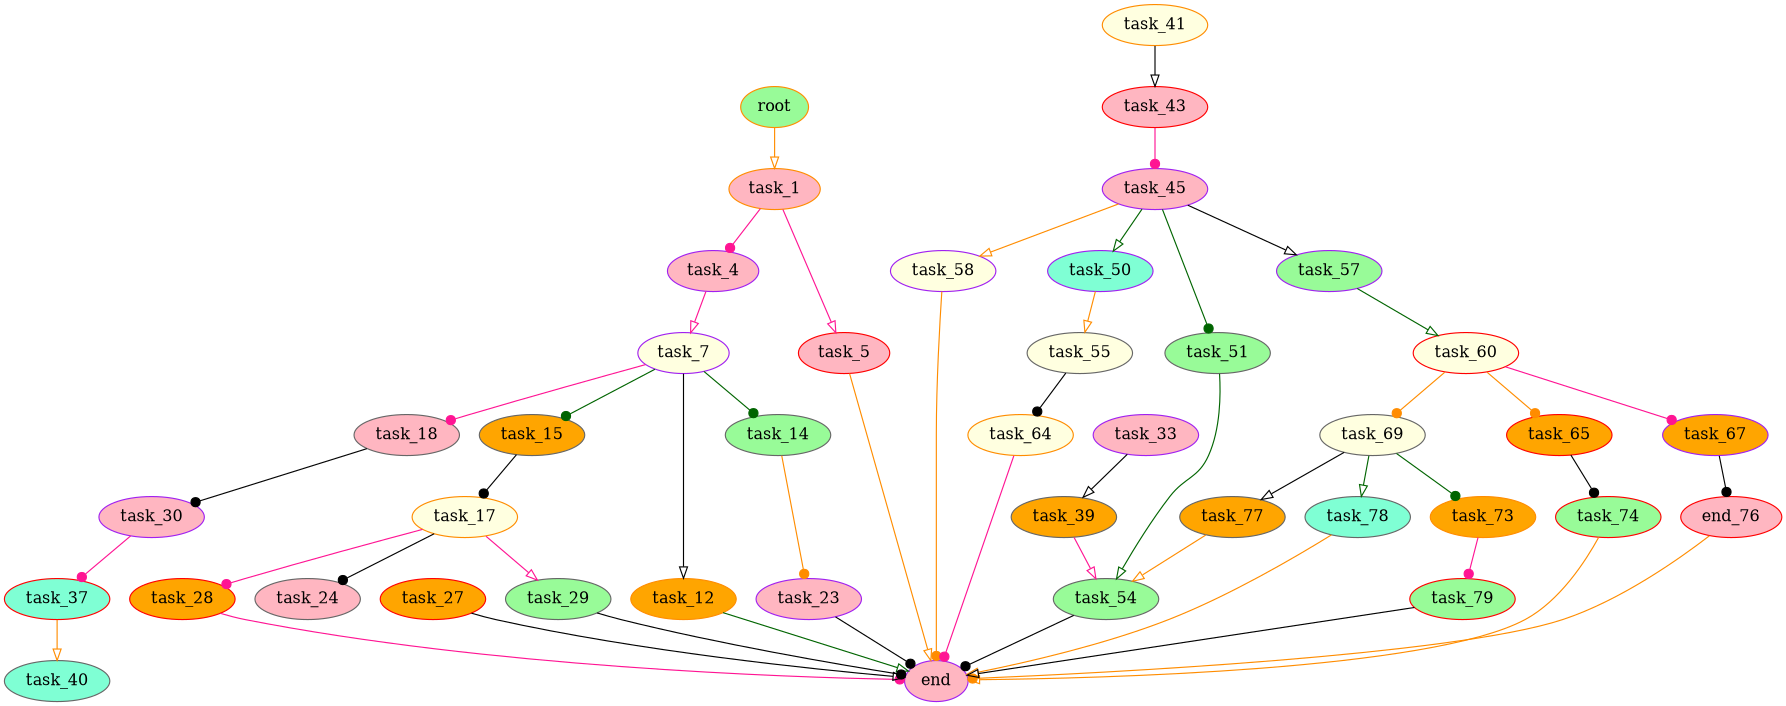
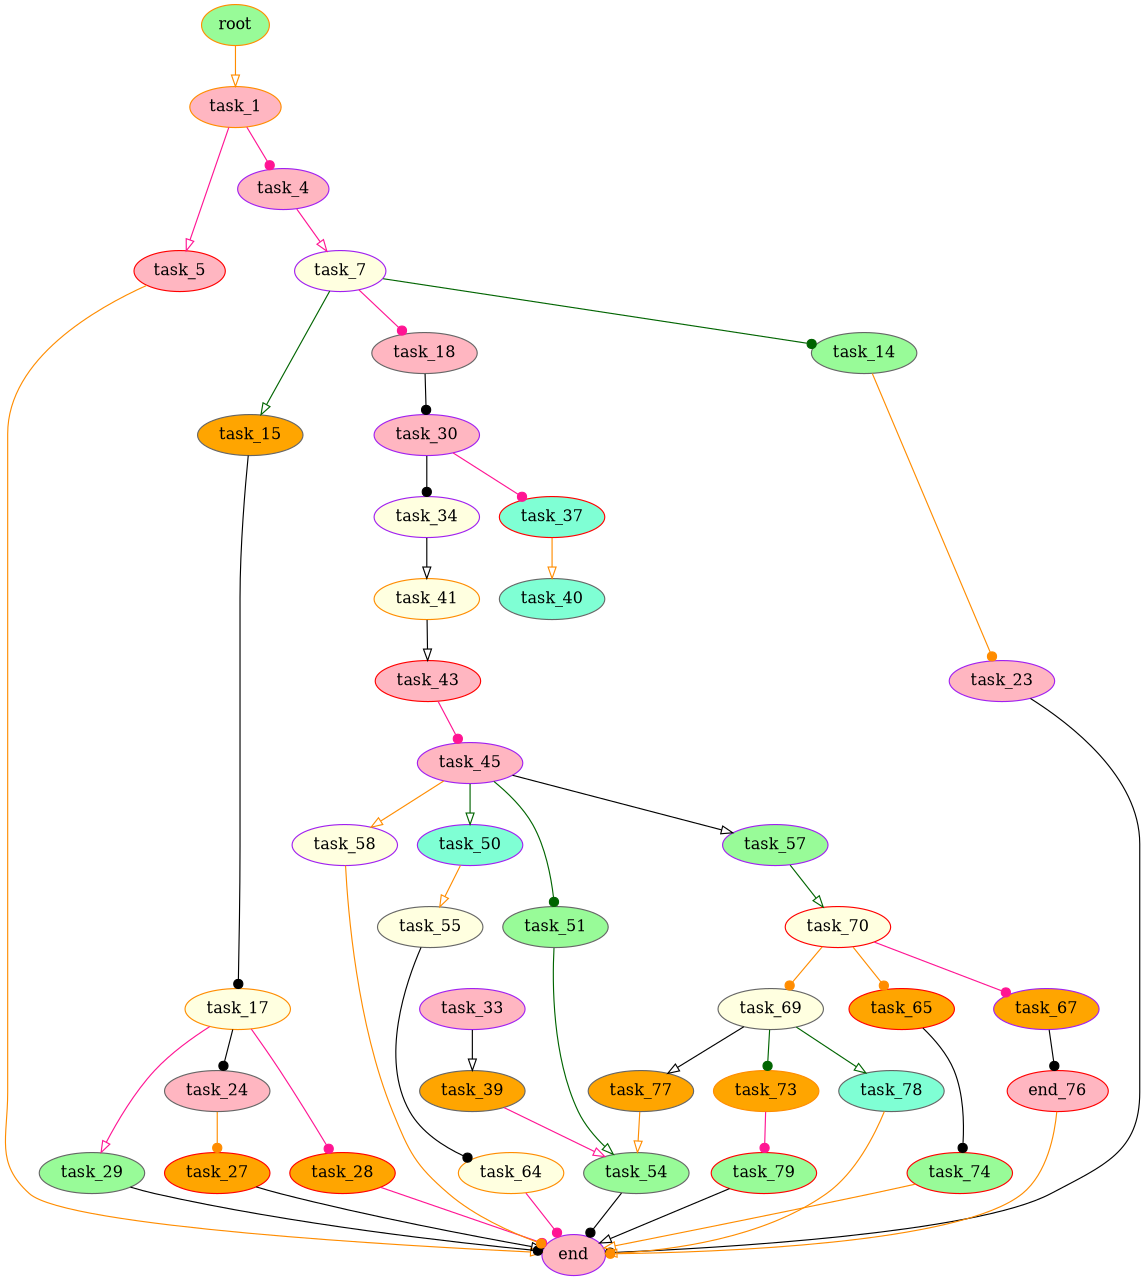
(1466, 353) -> (838, 927)
(613, 392) -> (298, 348)
none -> (427, 517)
(684, 599) -> none
none -> (217, 1128)
